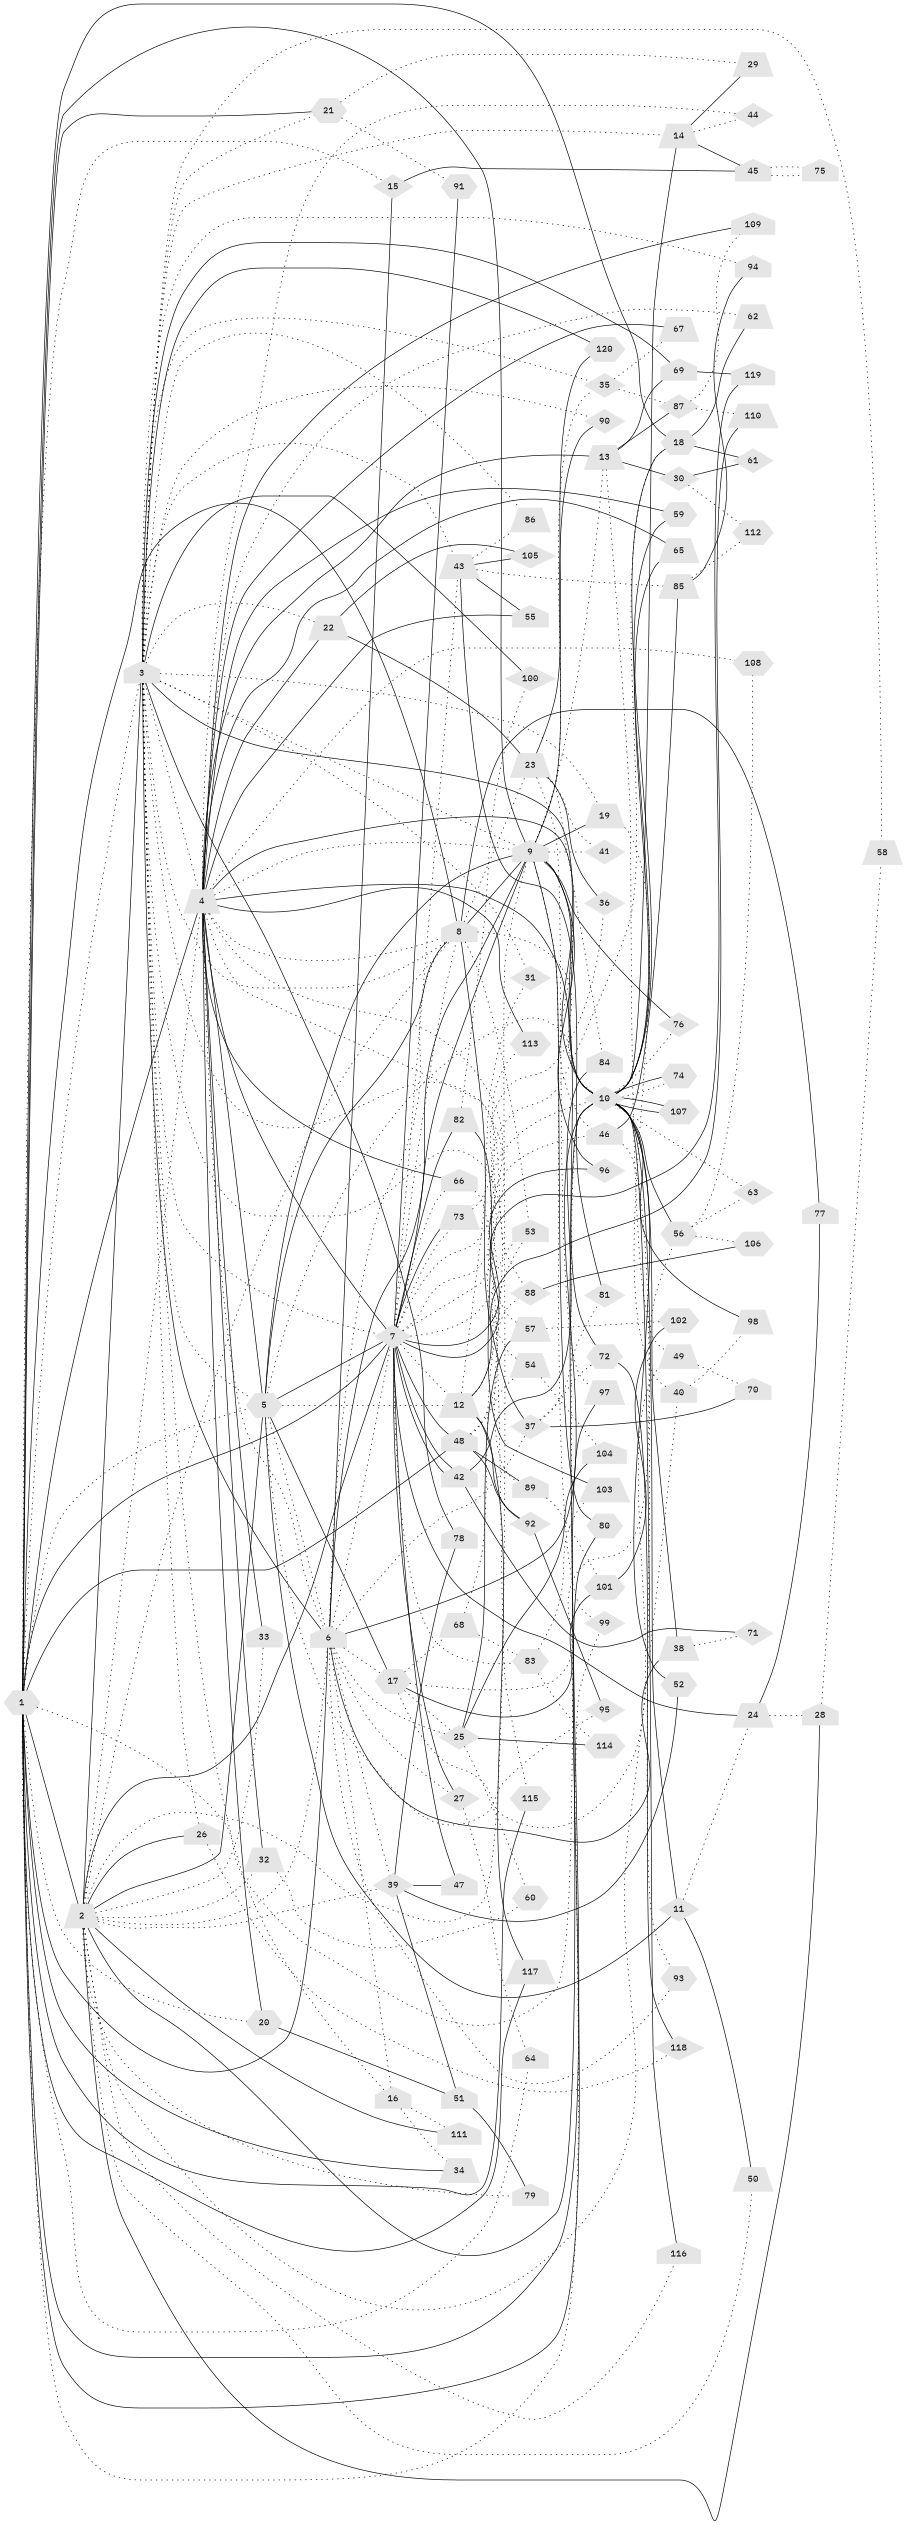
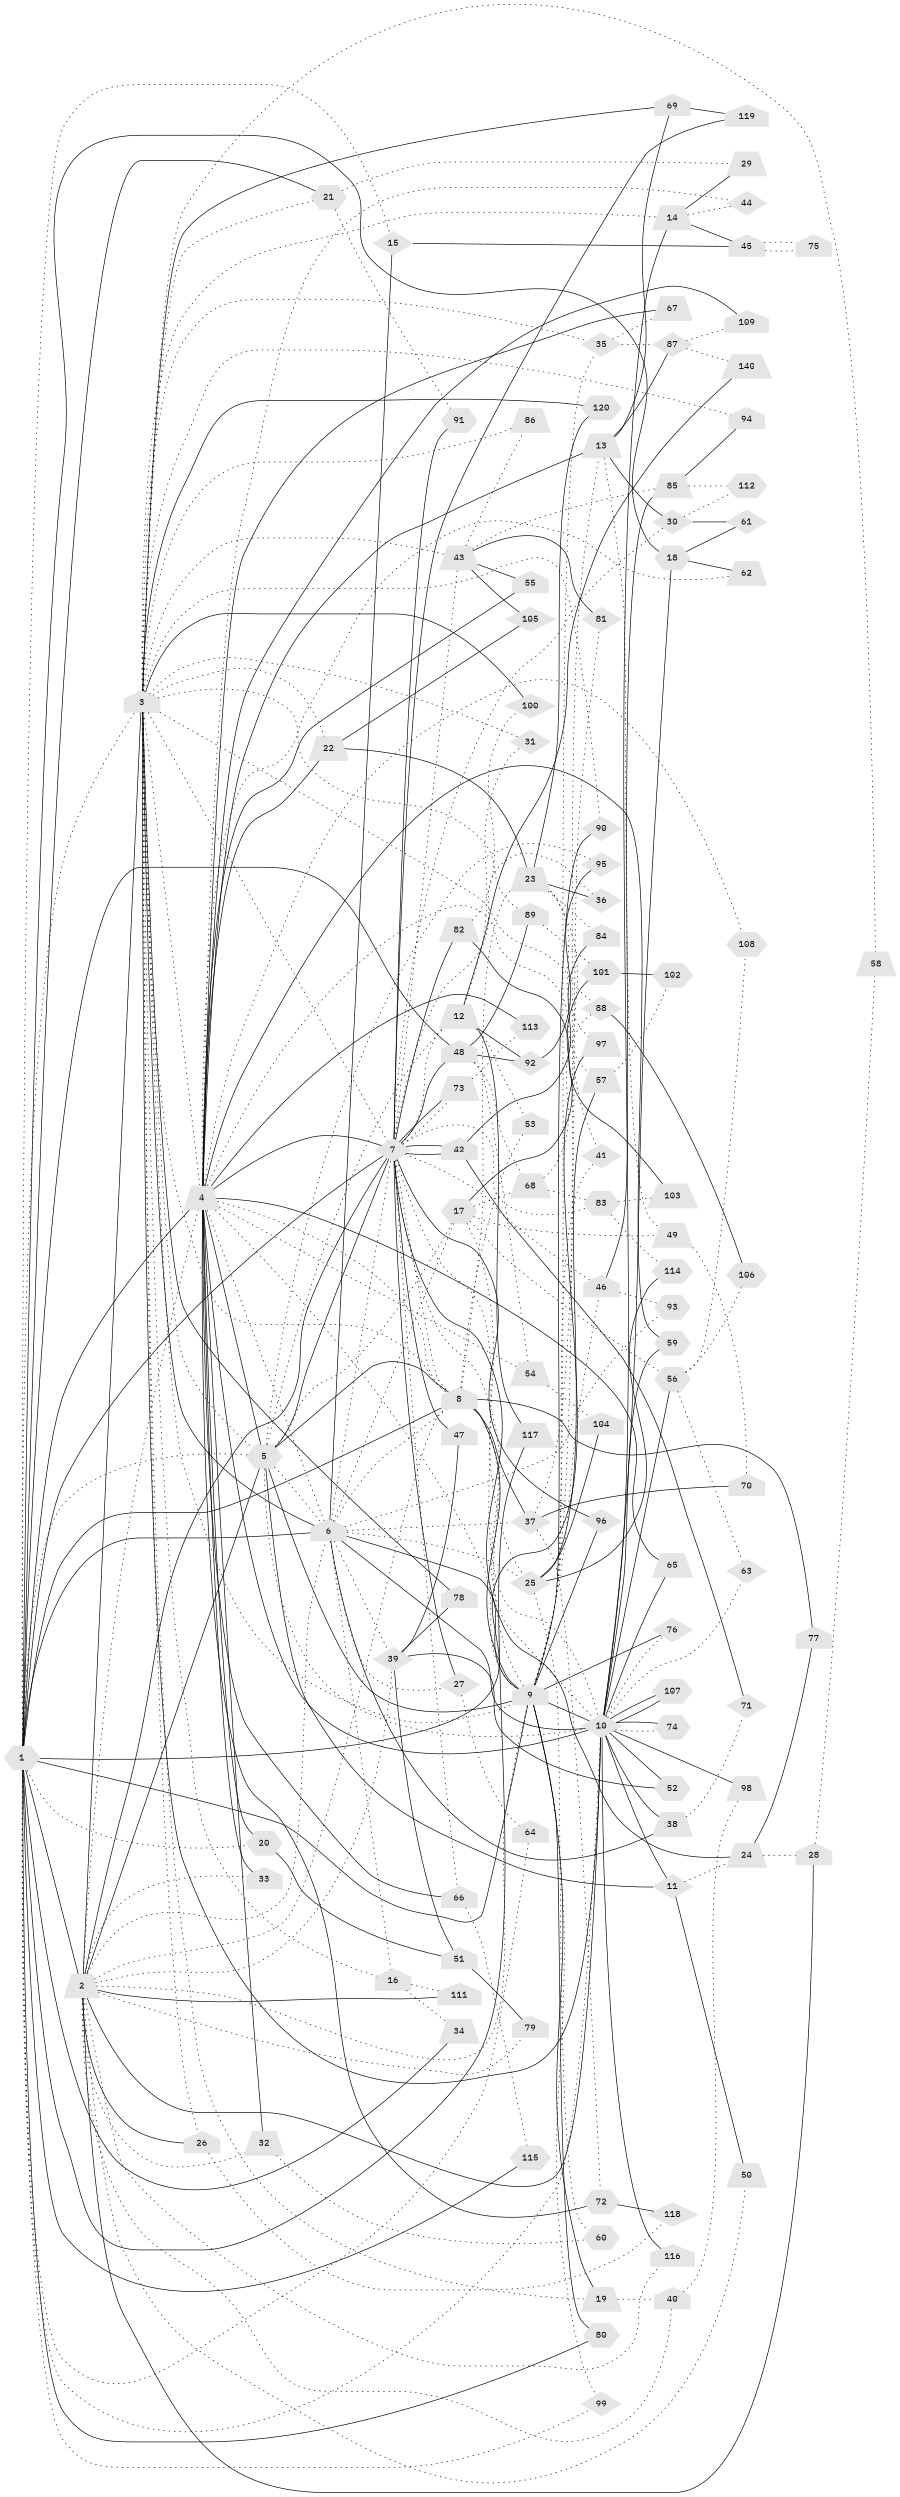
(753, 416) -> (747, 367)
(627, 931) -> (456, 798)
(441, 1089) -> (484, 1388)
(497, 1339) -> (503, 1136)
(323, 1531) -> (371, 1343)
